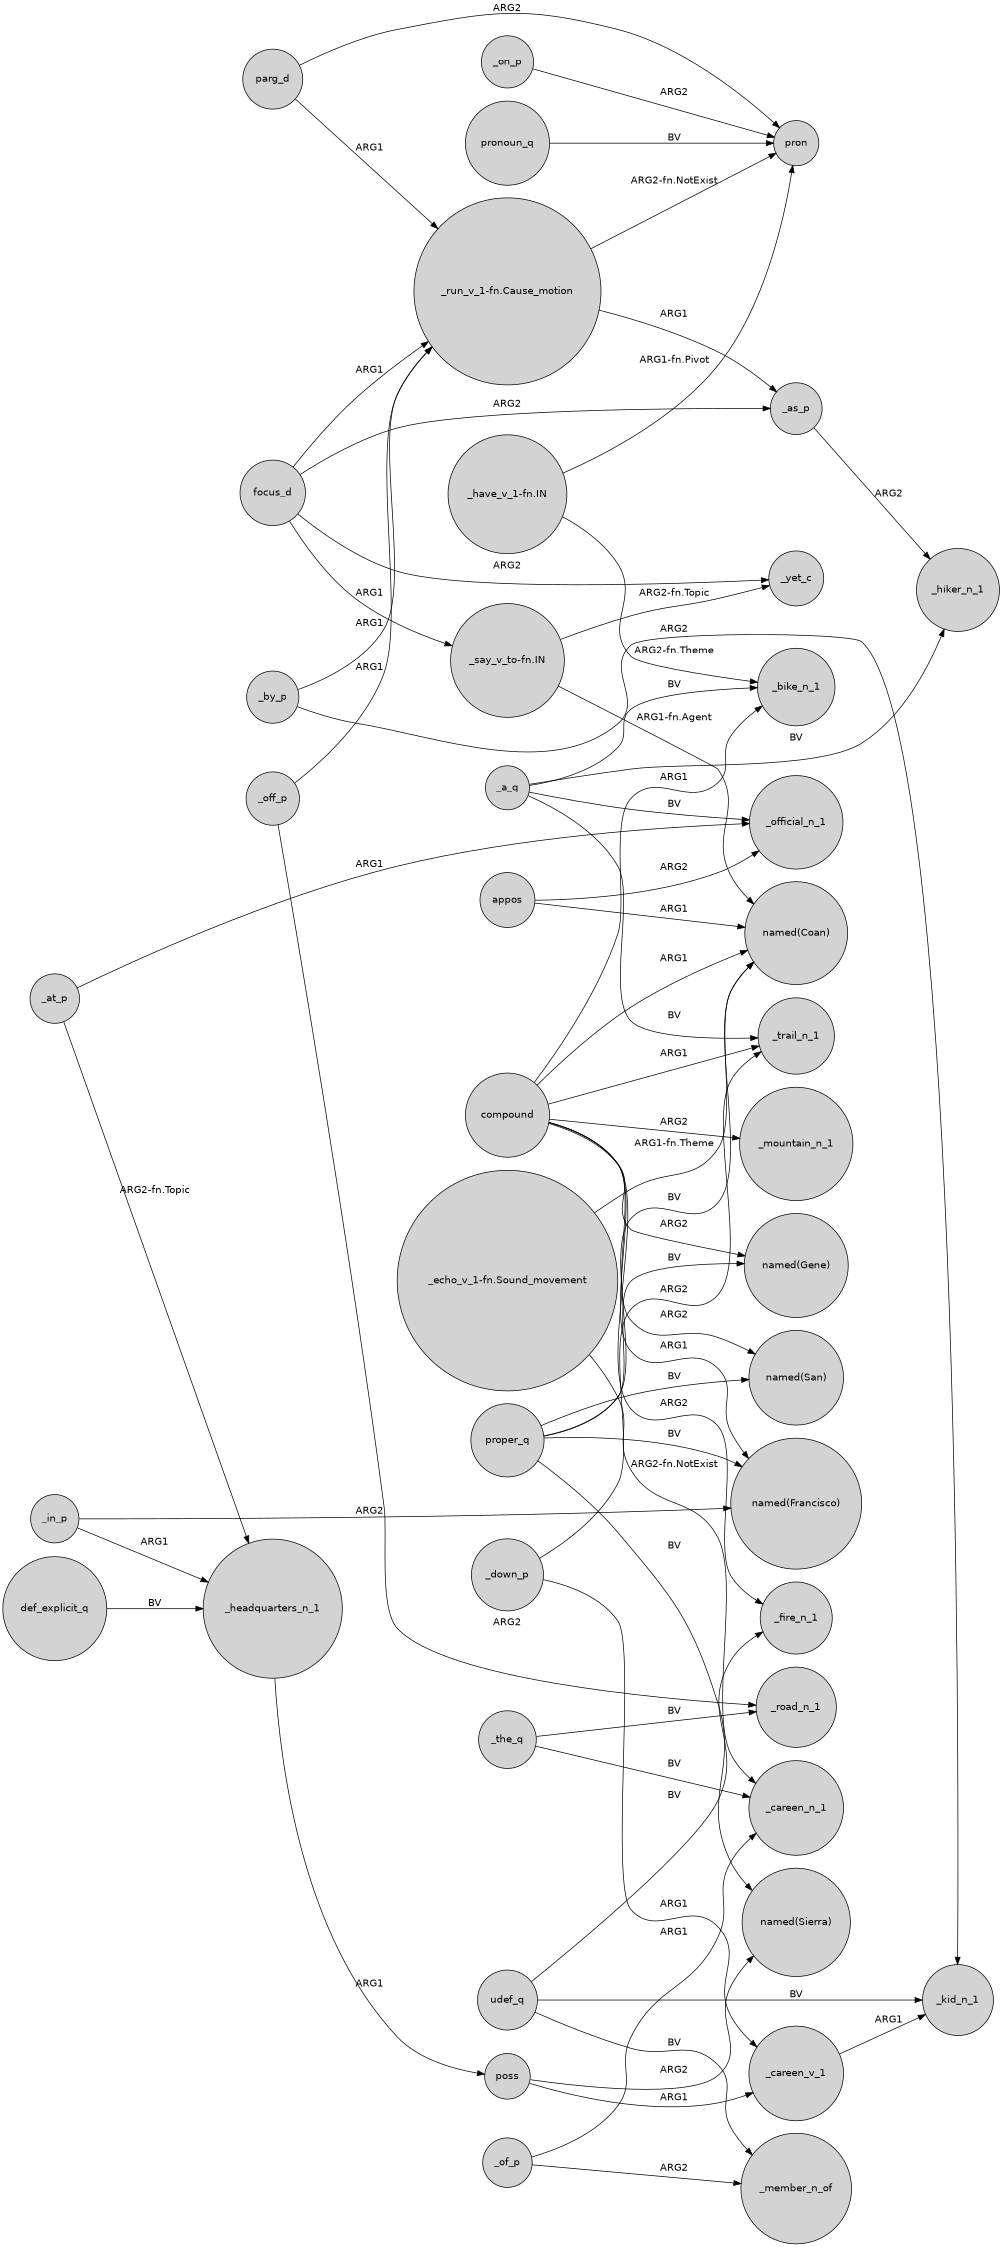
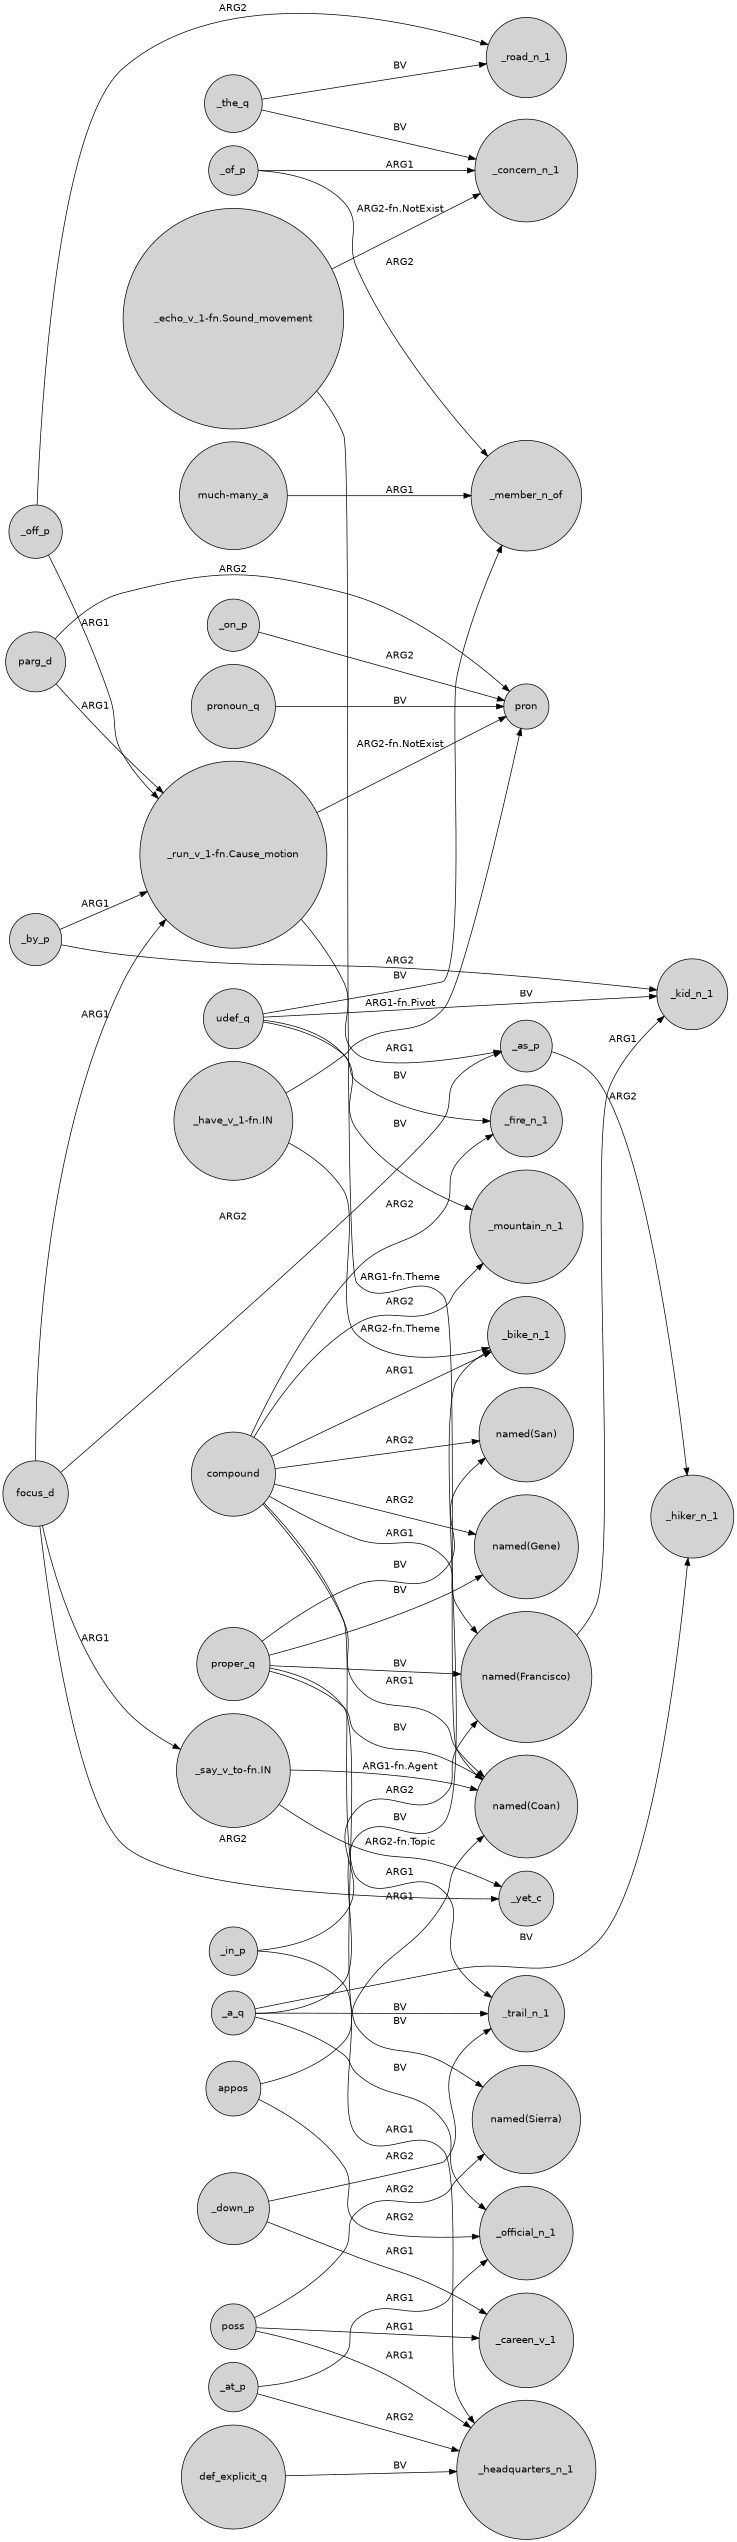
none -> (233, 496)
none -> (356, 1128)
(155, 1190) -> (400, 2418)
(796, 1808) -> (526, 171)
(322, 1910) -> (366, 2365)
(879, 2036) -> (603, 1322)
